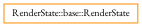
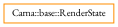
(71, 13) -> (59, 13)
